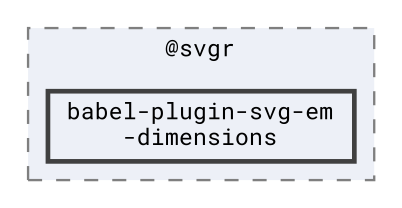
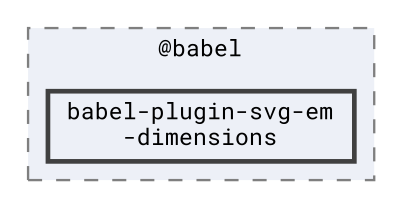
(201, 50) -> (201, 50)
